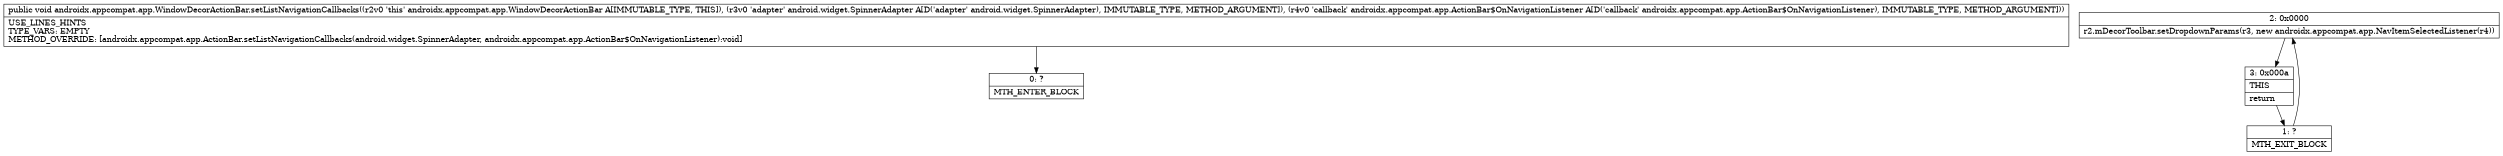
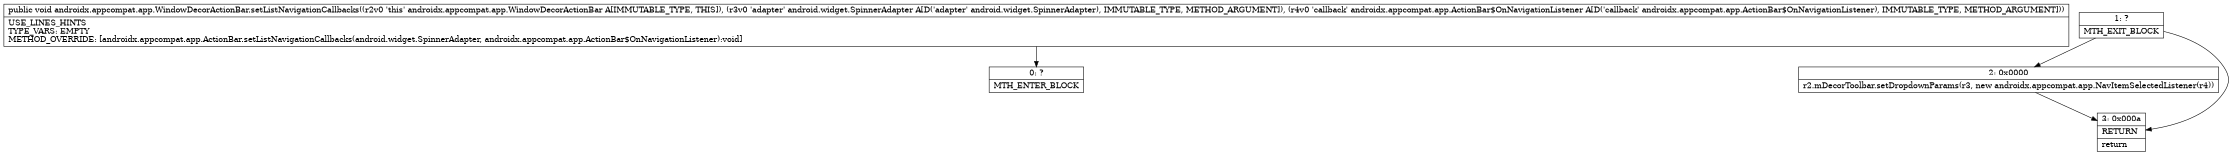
(2260, 86) -> (2120, 132)
(2279, 113) -> (2227, 86)
